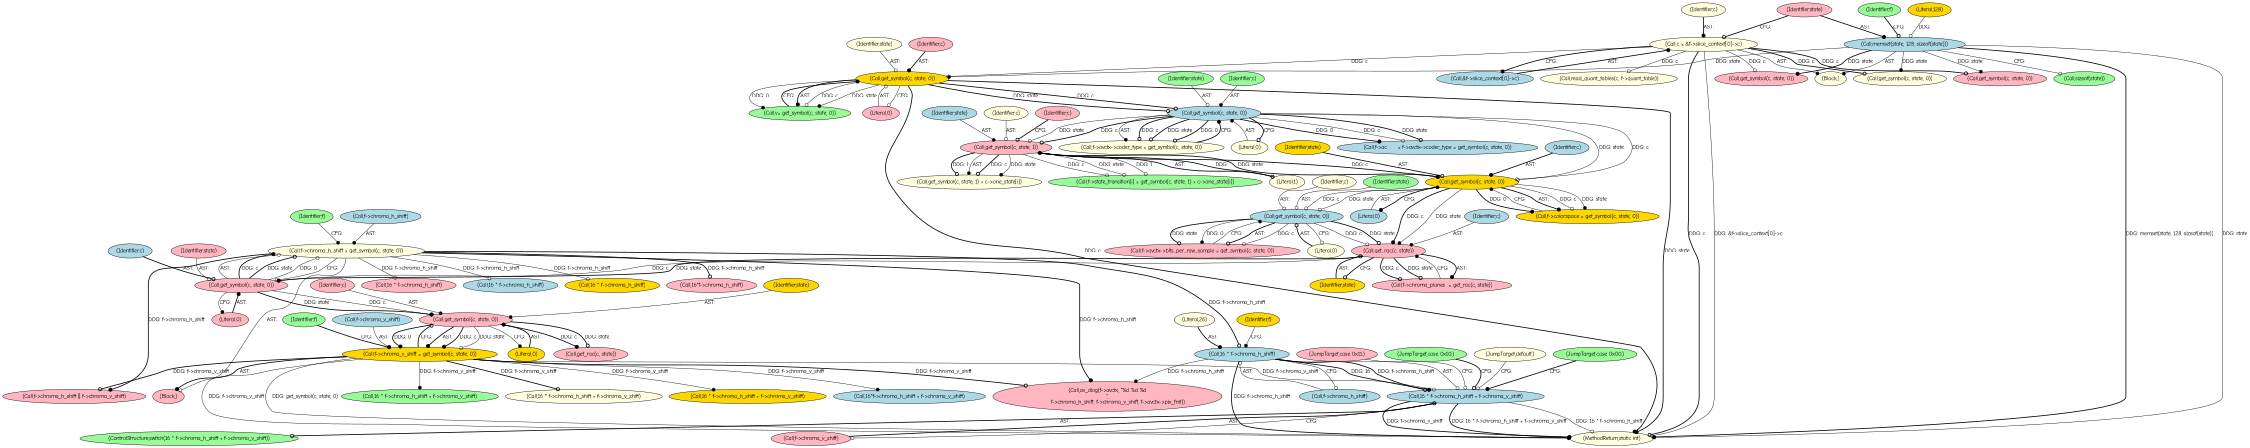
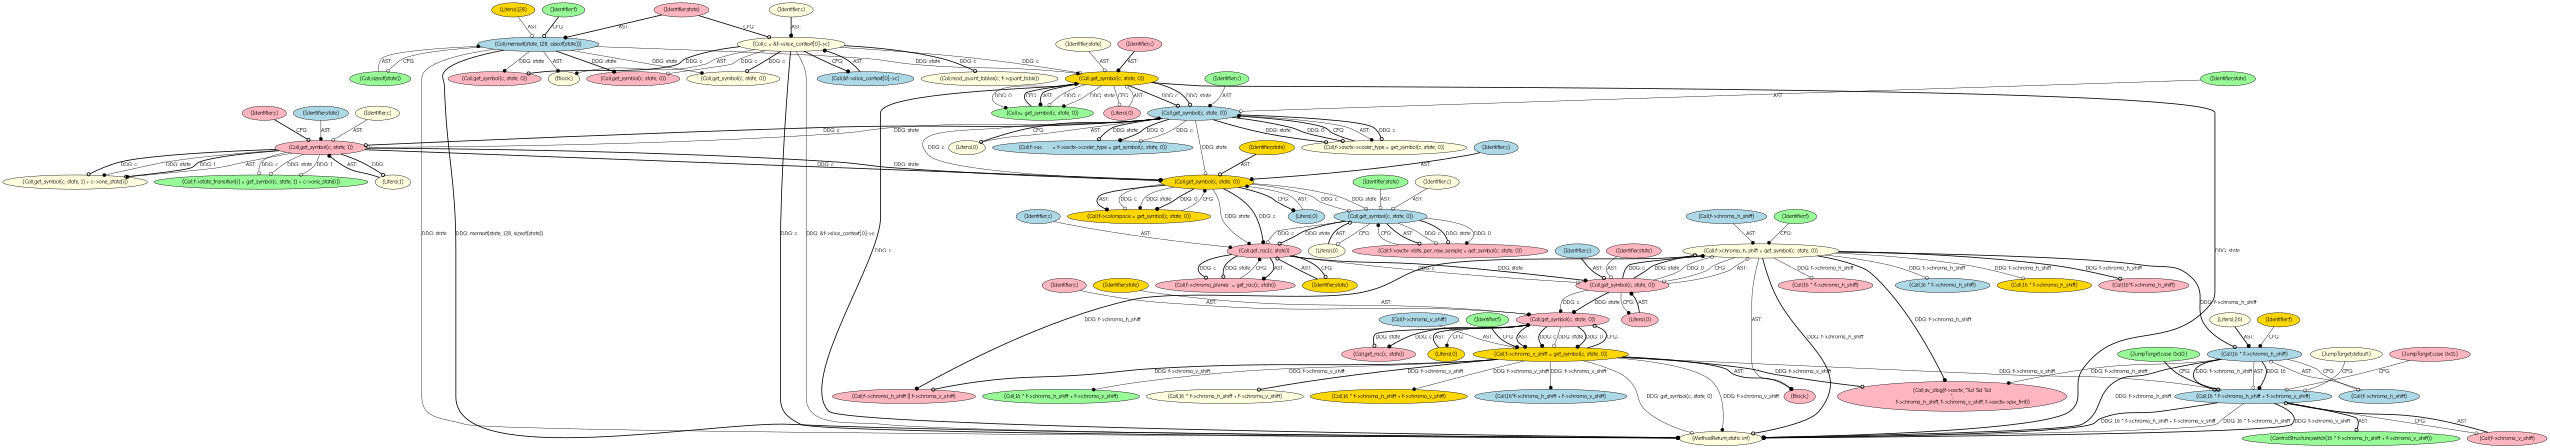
(1925, 27) -> (534, 27)
none -> (422, 50)
(1658, 61) -> (936, 57)
(1595, 354) -> none
none -> (1823, 362)
